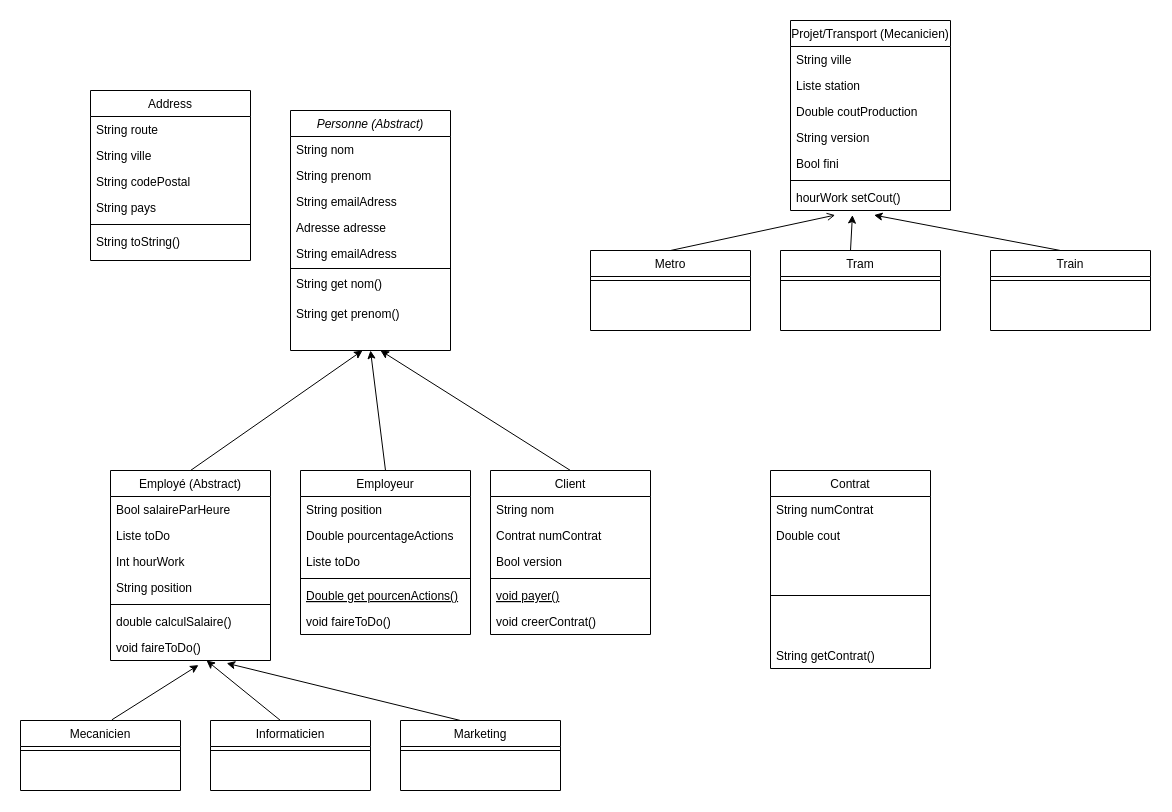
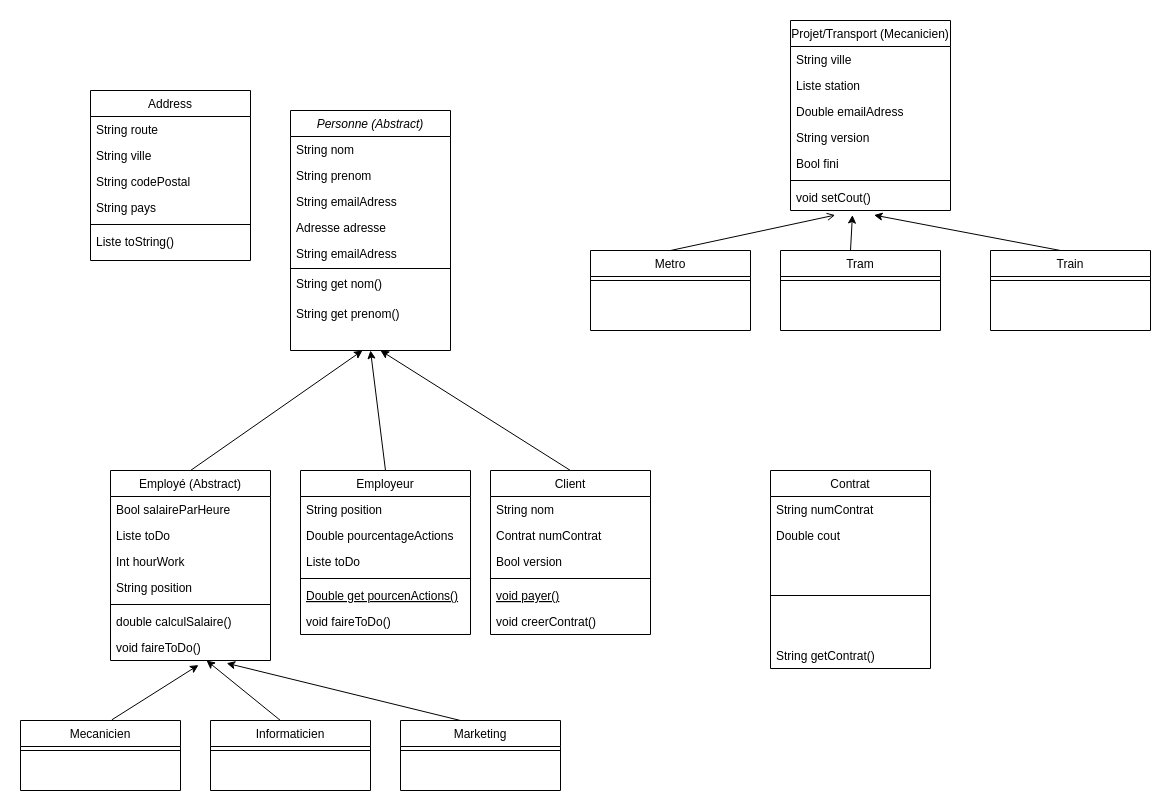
(862, 112) -> (850, 112)
(855, 198) -> (840, 198)
(148, 242) -> (145, 242)
